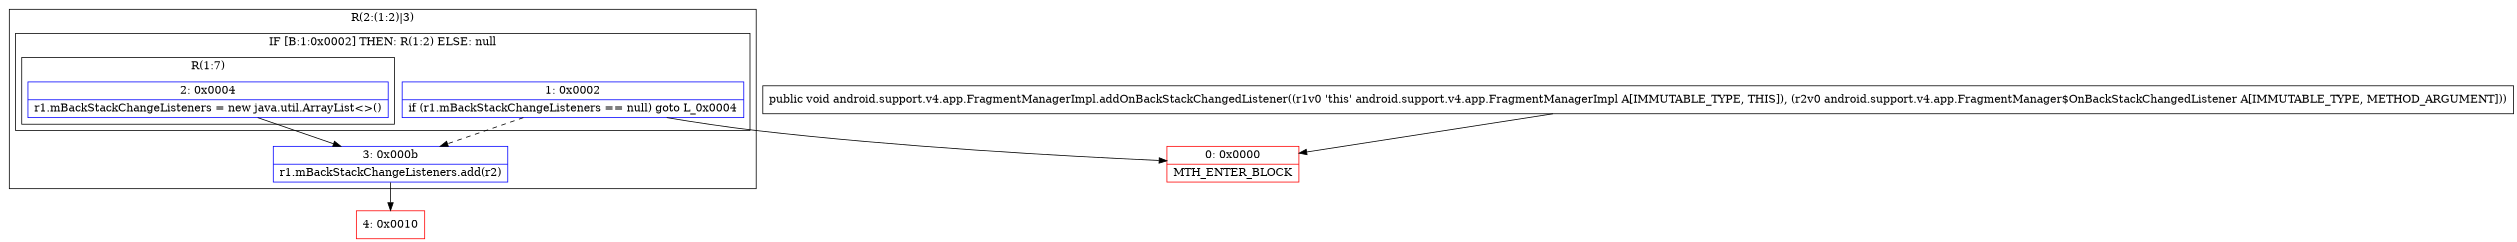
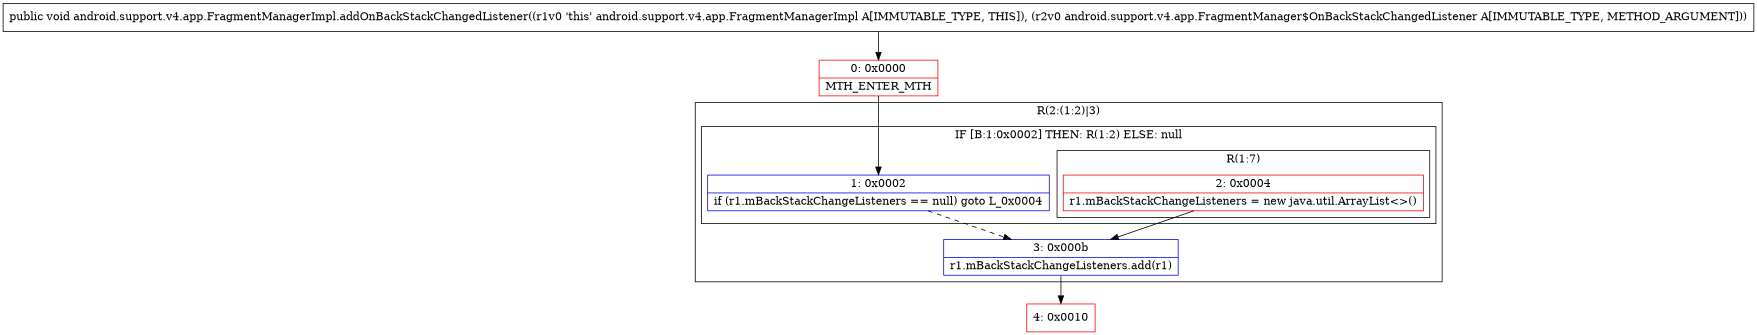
(208, 100) -> (1243, 193)
(912, 145) -> (878, 132)
(391, 173) -> (1061, 266)
(1233, 173) -> (878, 87)
